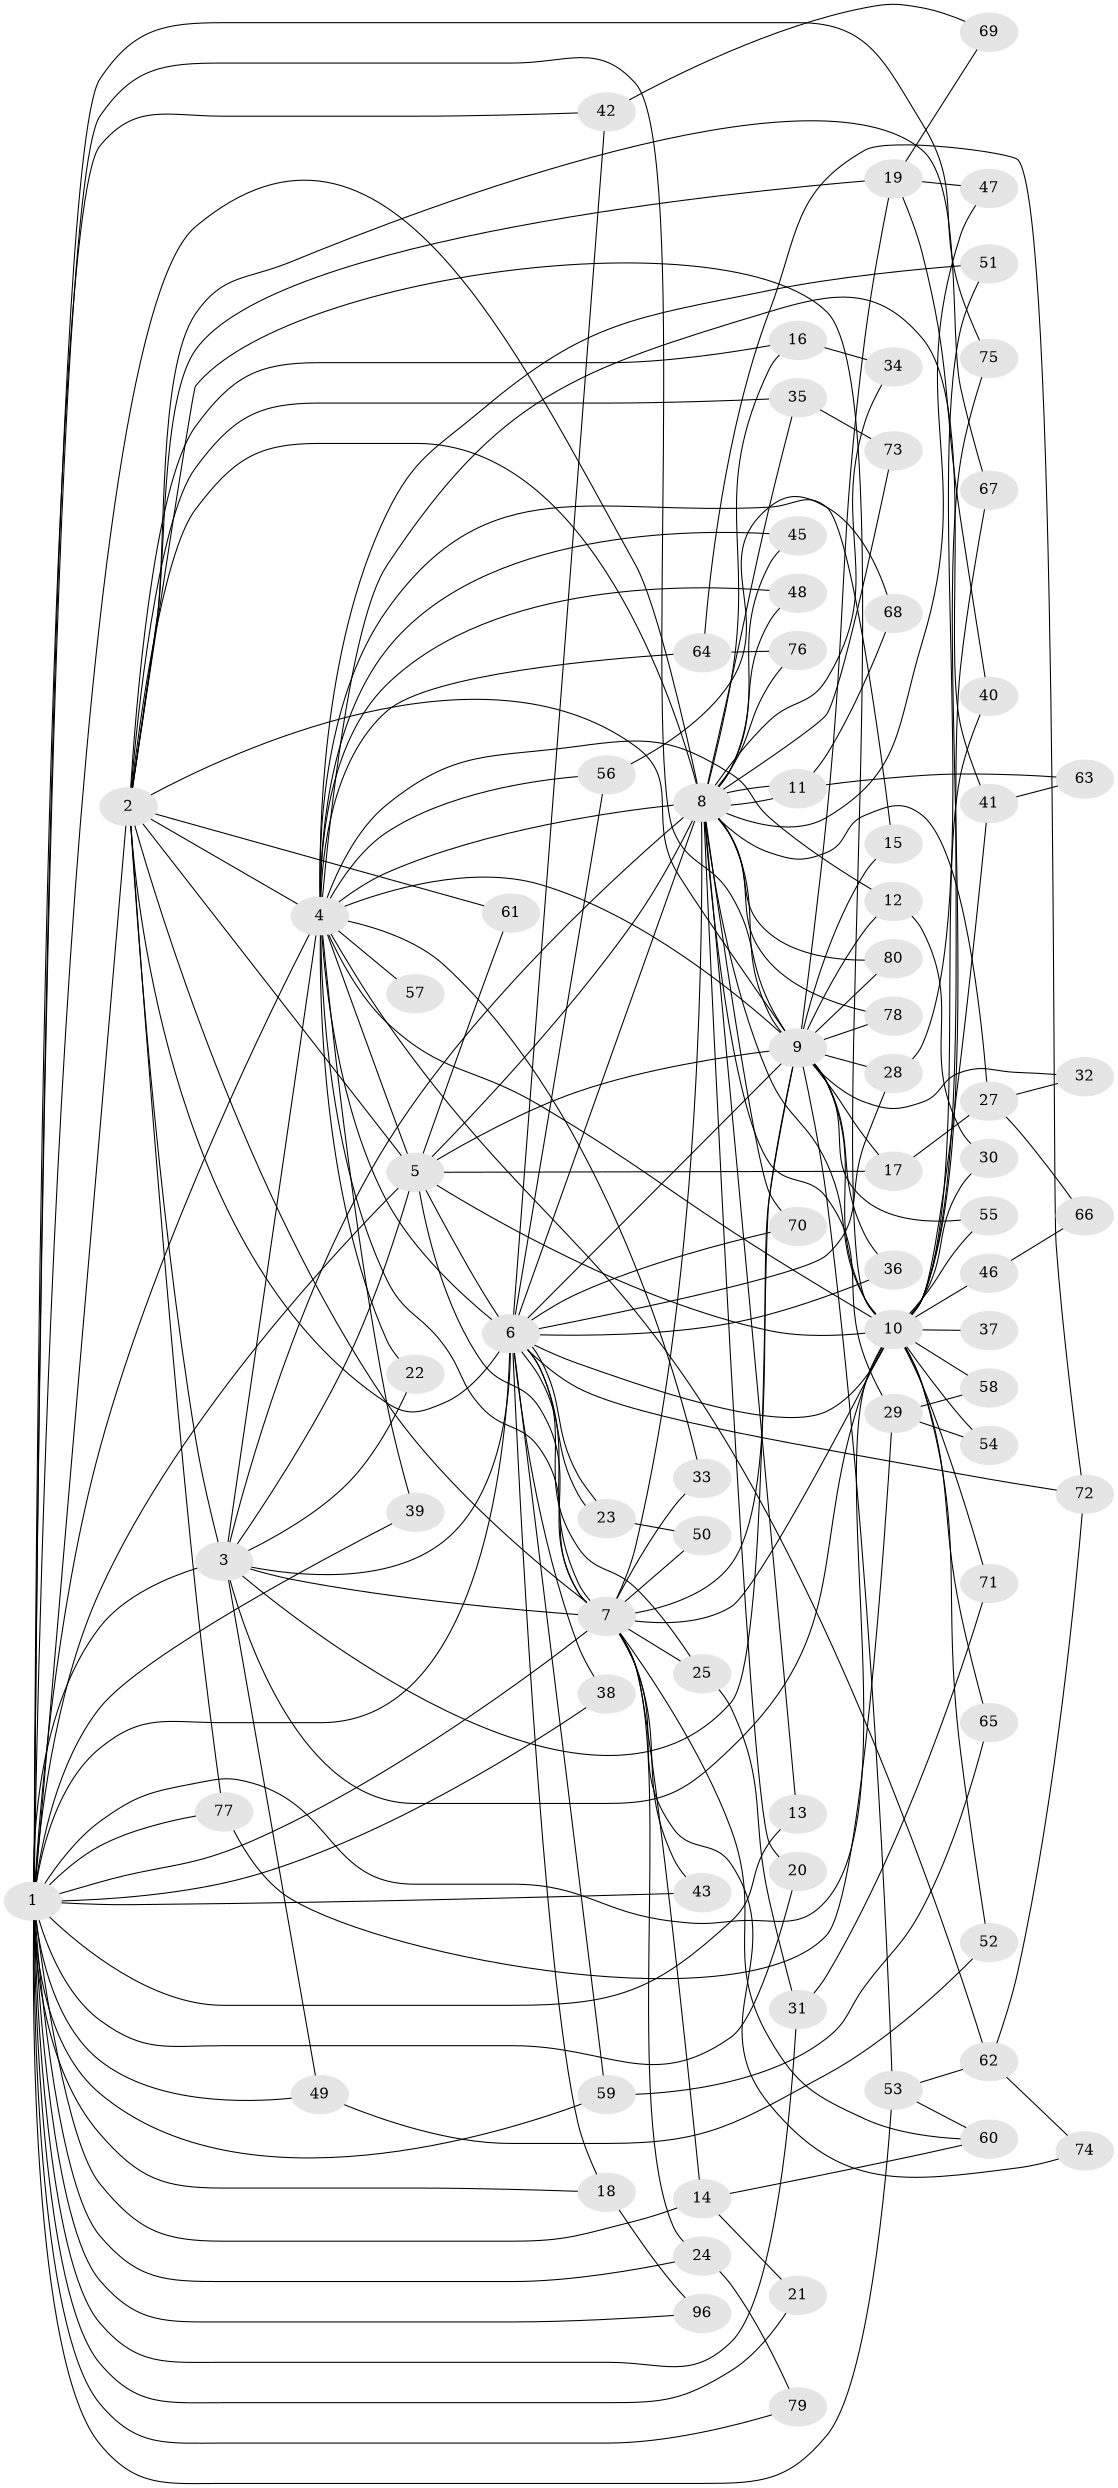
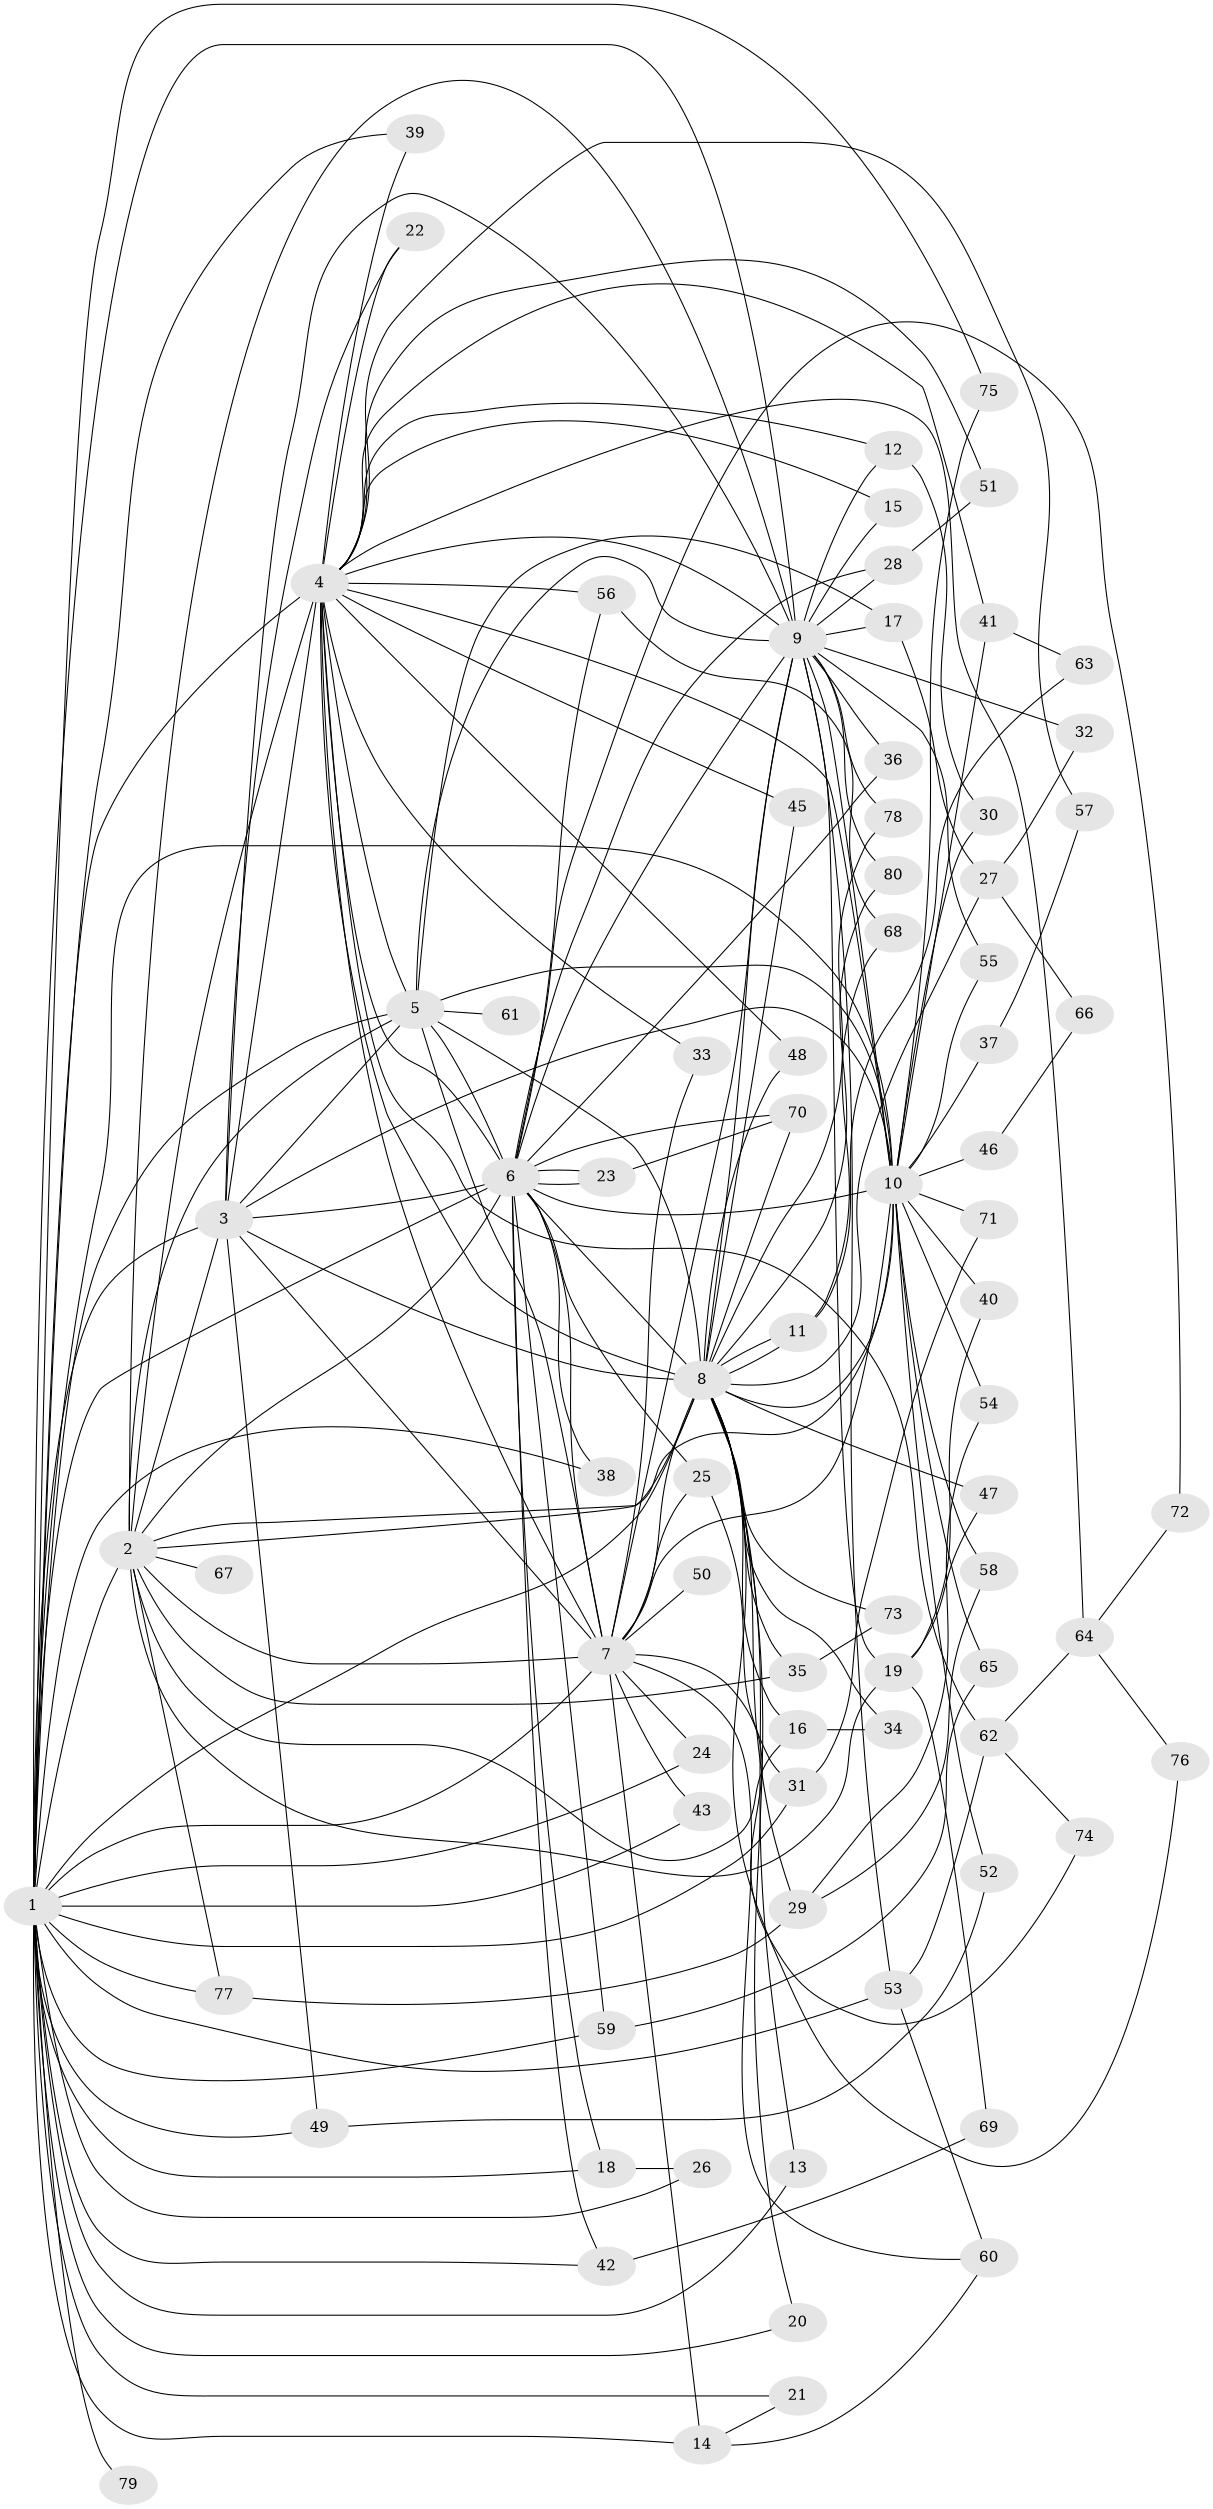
(312, 858) -> none
(956, 914) -> none
none -> (1047, 920)
(652, 1527) -> (702, 1145)
(1052, 1780) -> (1037, 1687)
(702, 2313) -> (702, 2169)
(758, 2328) -> none
